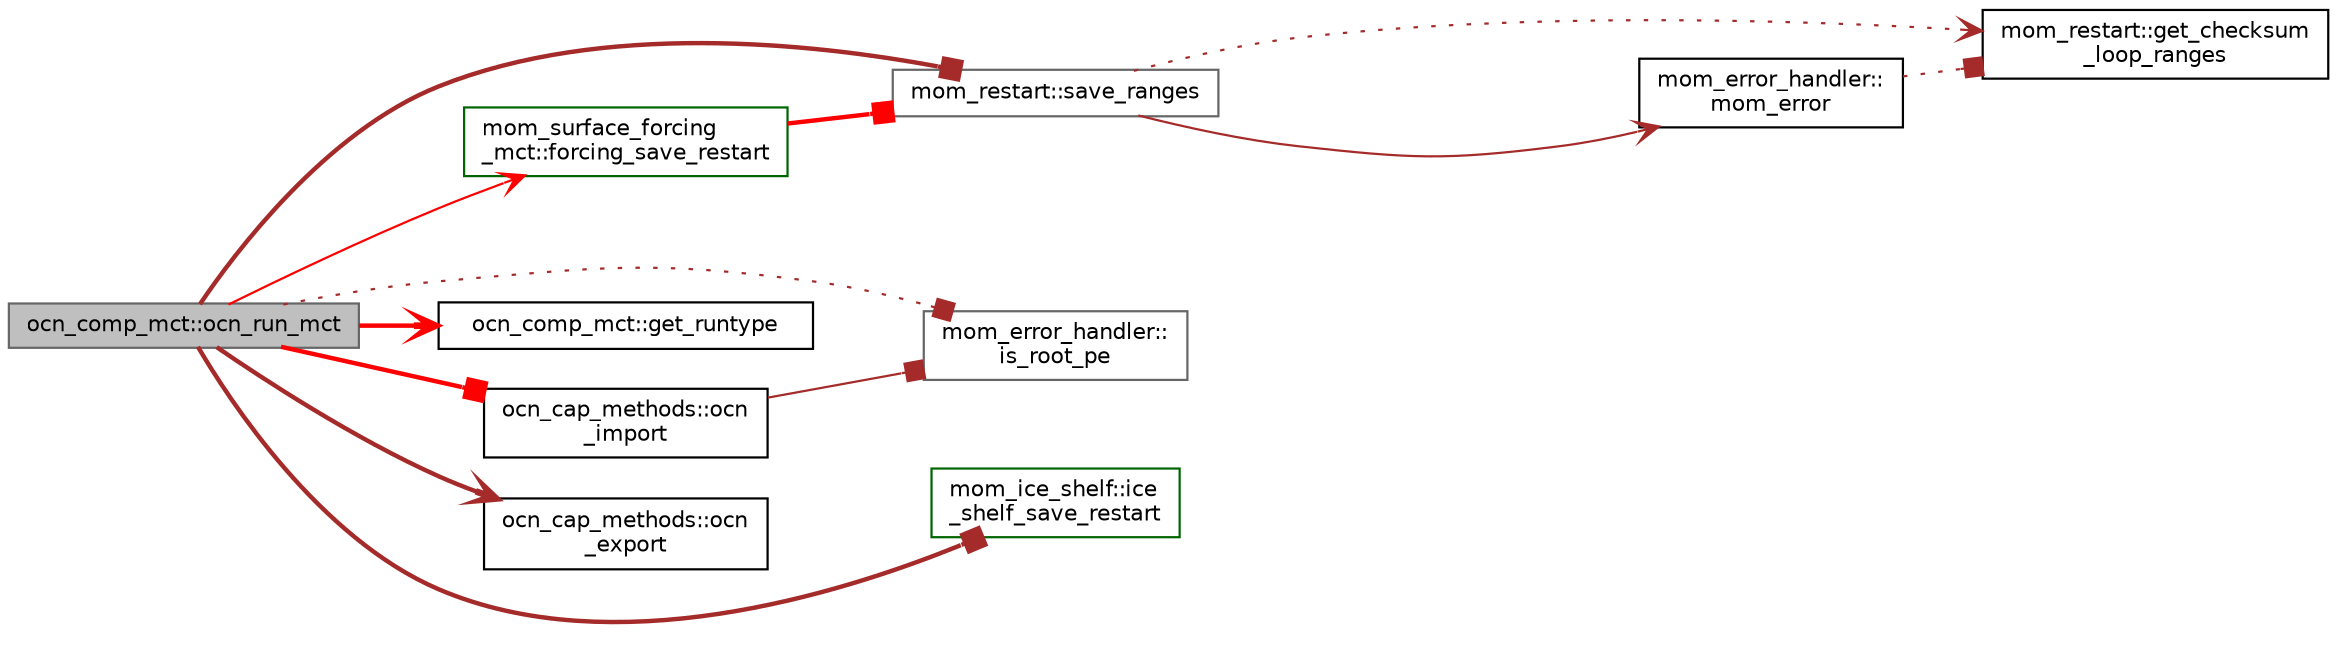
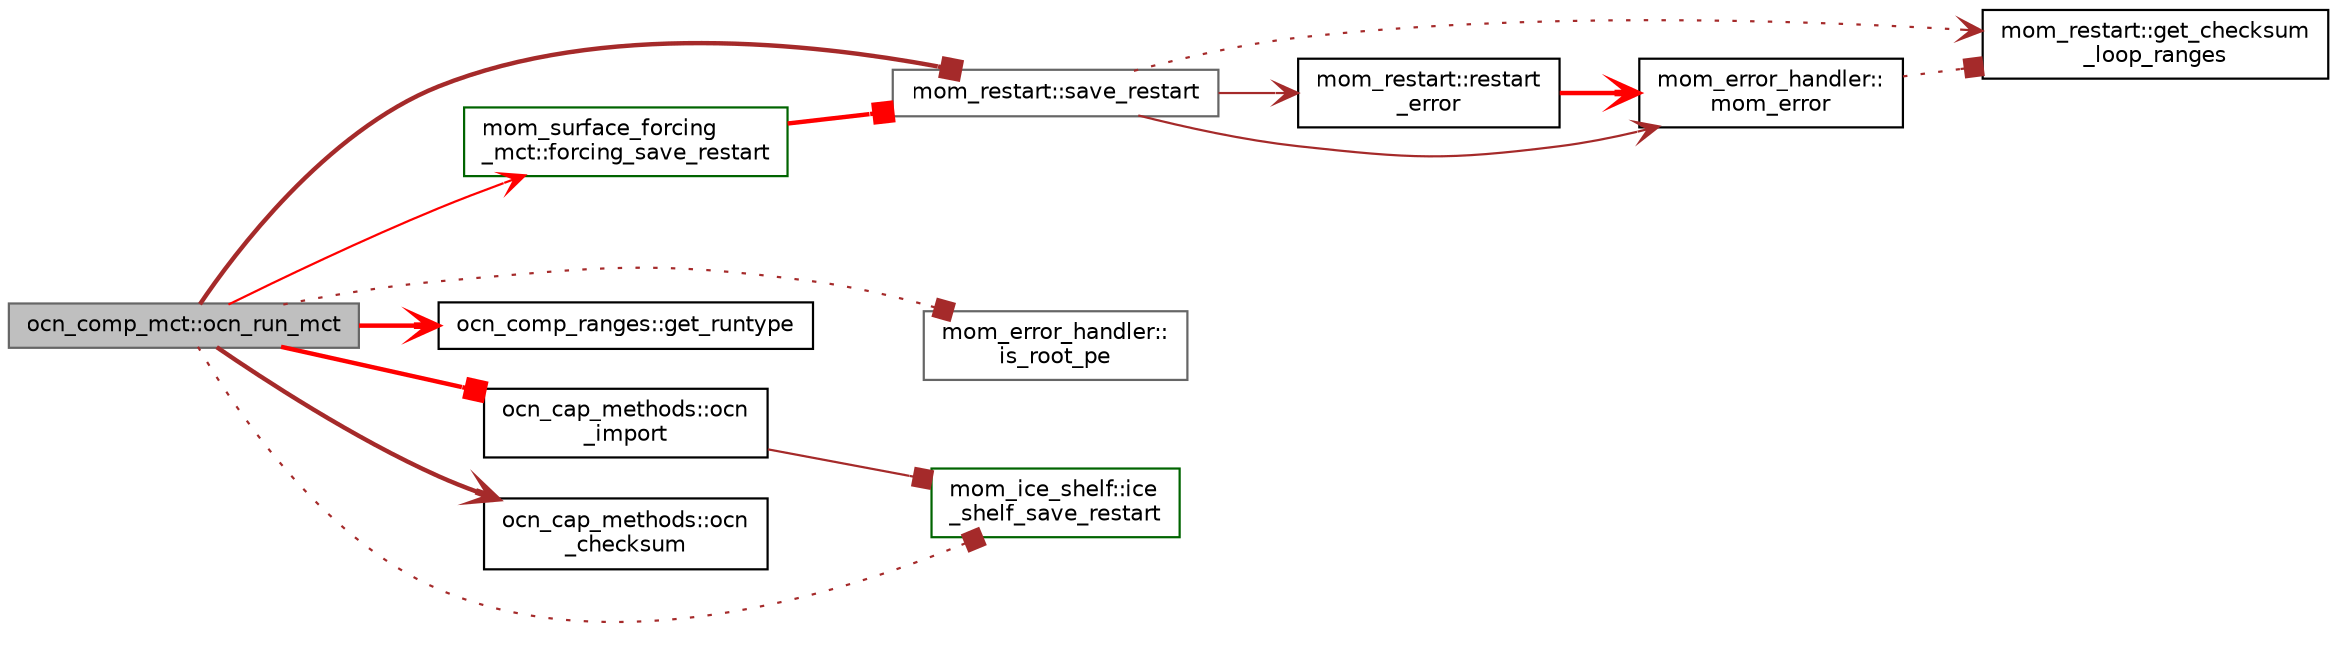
(1056, 93) -> (1056, 93)
none -> (1429, 93)
(626, 326) -> (626, 326)
(835, 385) -> (839, 463)
(626, 534) -> (626, 534)
(530, 614) -> (530, 614)
